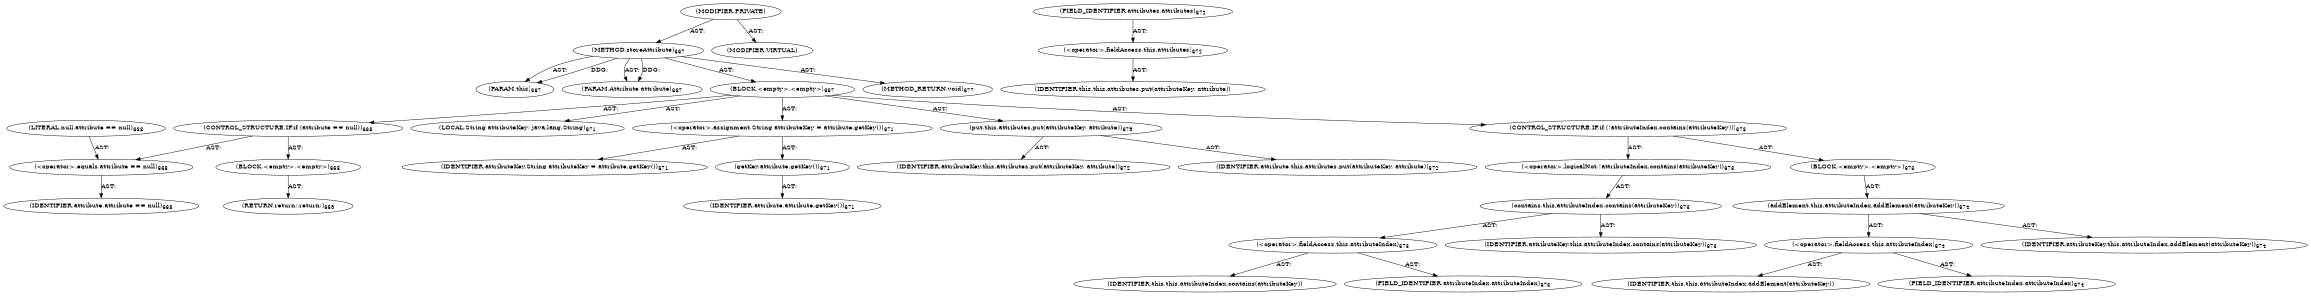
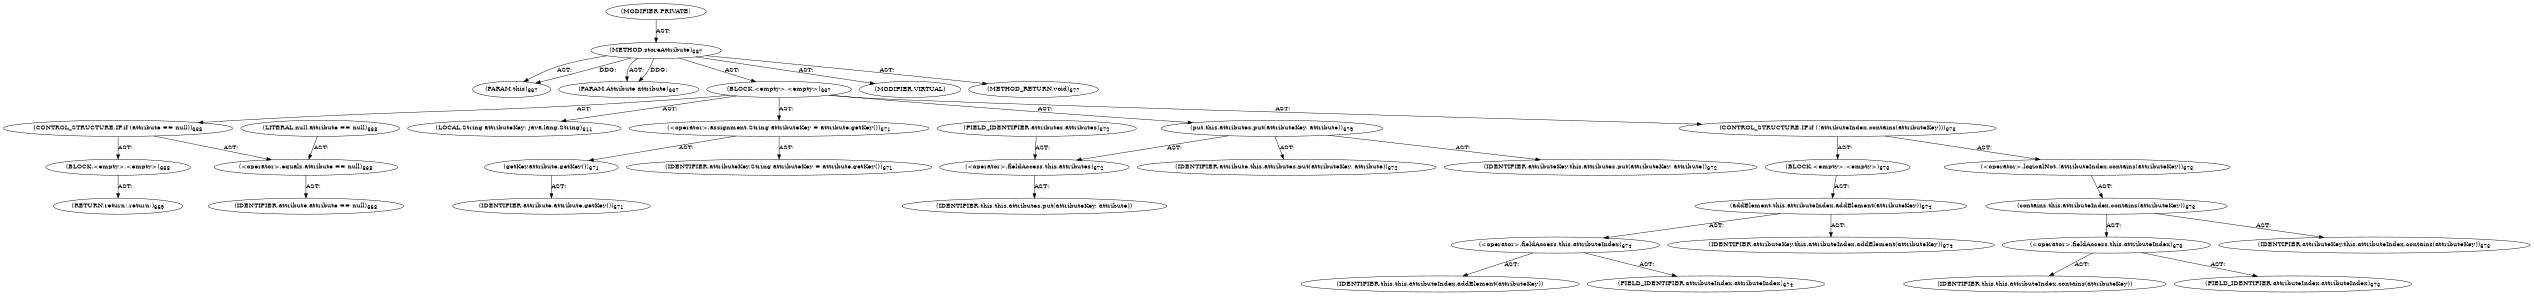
(745, 29) -> (783, 70)
(591, 128) -> (588, 128)
none -> (1155, 148)
